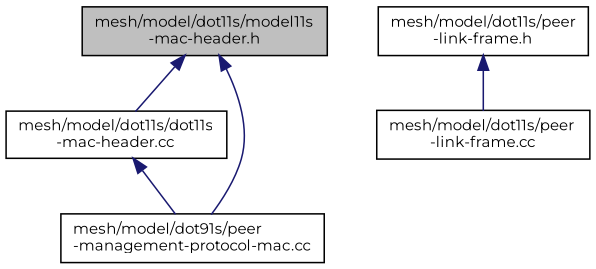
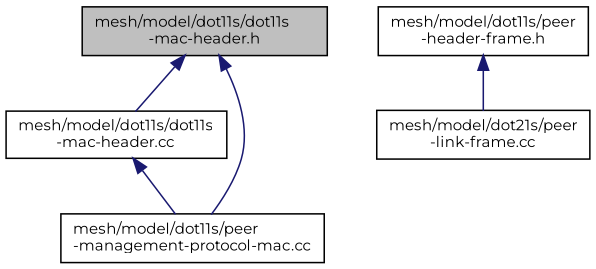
(205, 31) -> (205, 31)
(483, 31) -> (483, 31)
(483, 135) -> (483, 135)
(193, 238) -> (193, 238)
